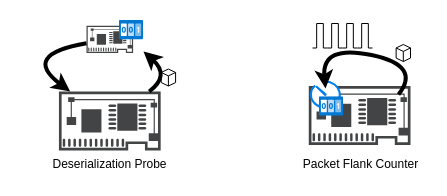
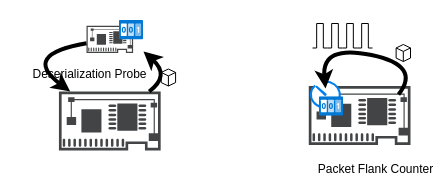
(110, 165) -> (90, 75)
(361, 165) -> (376, 170)
